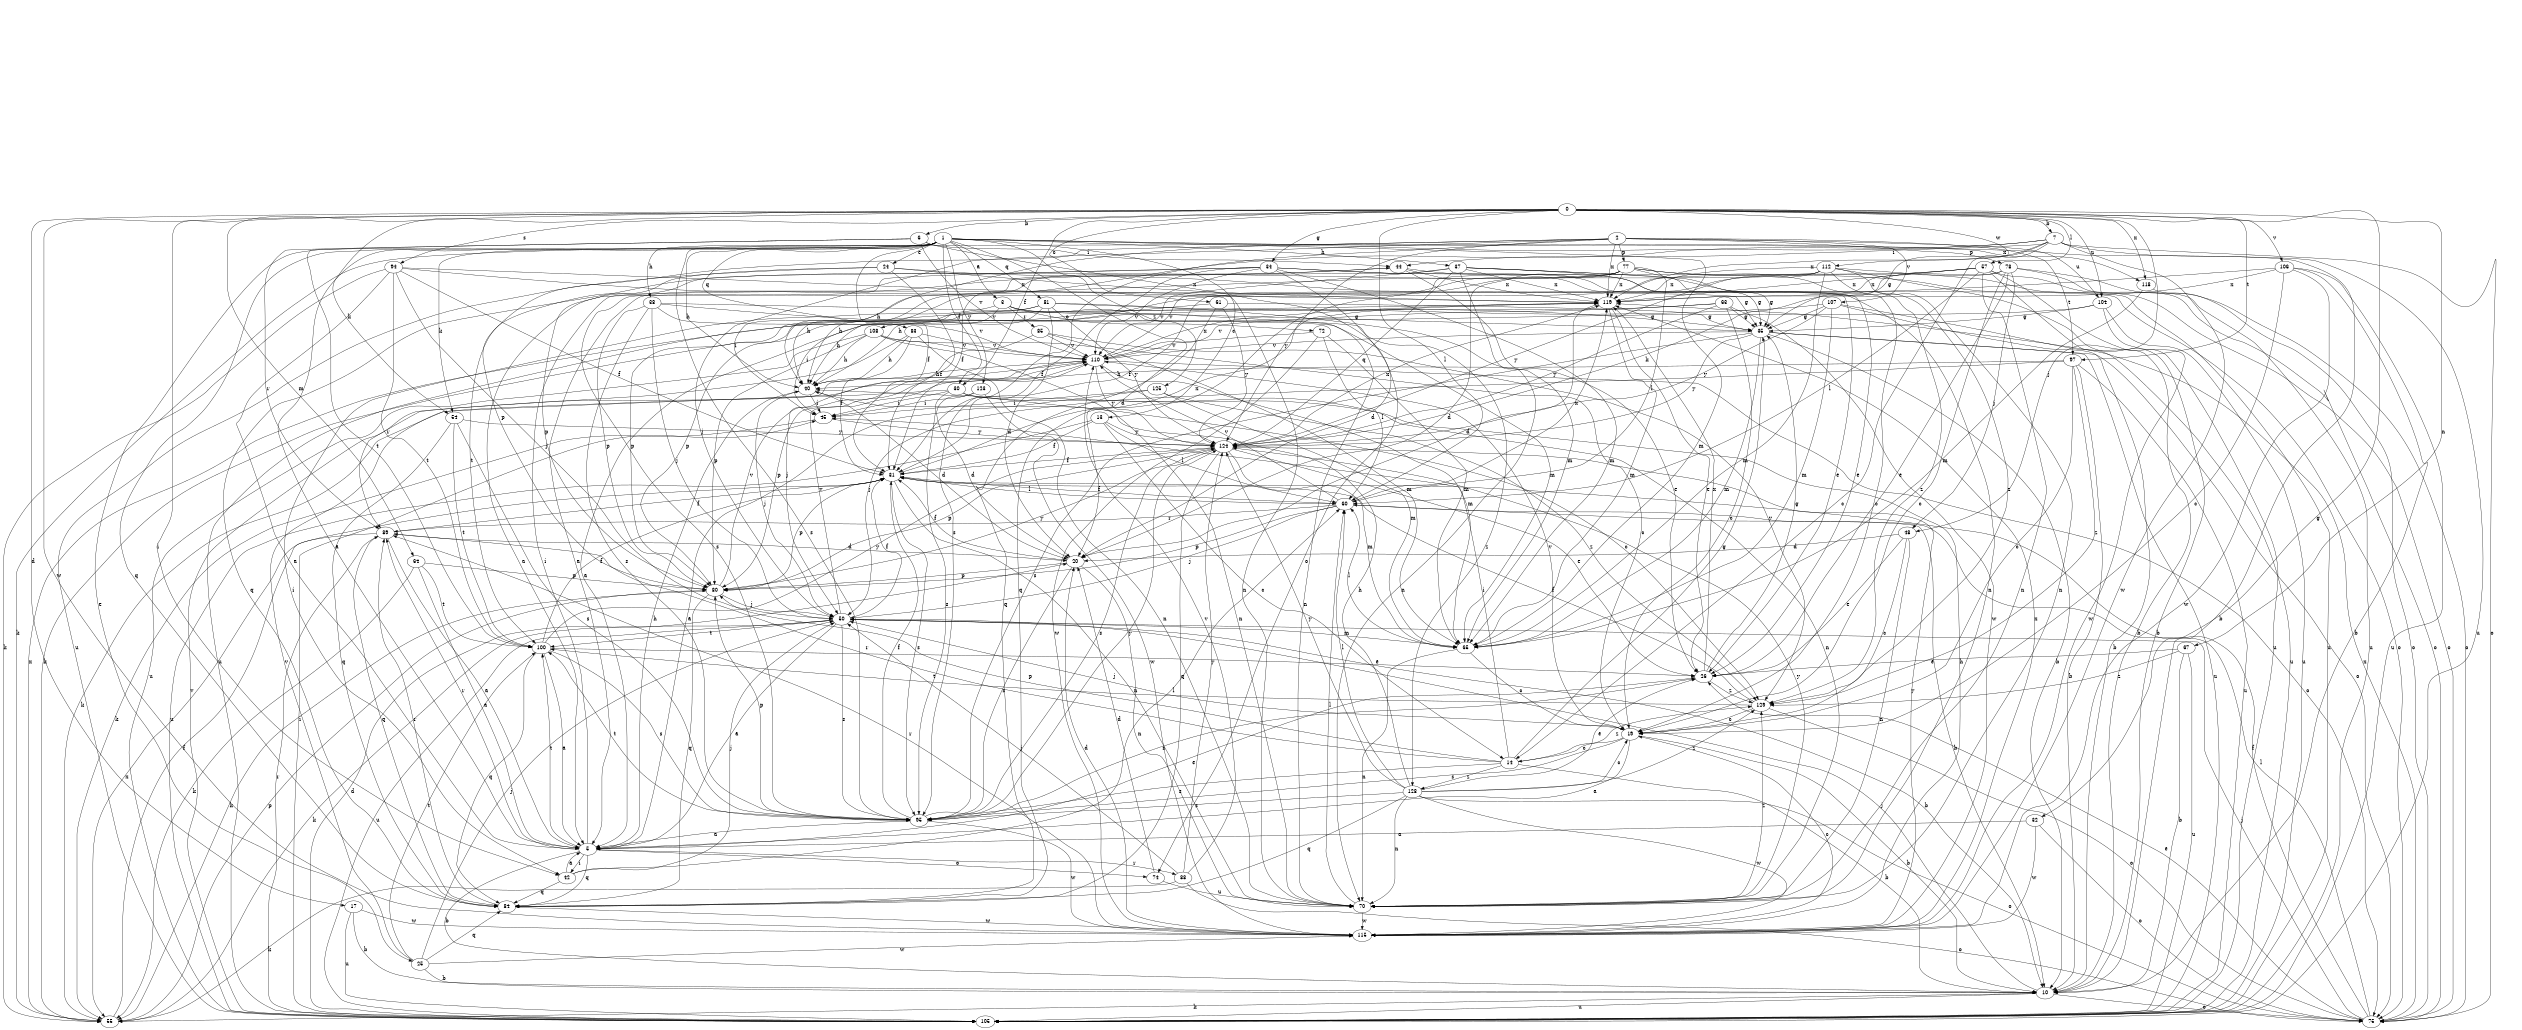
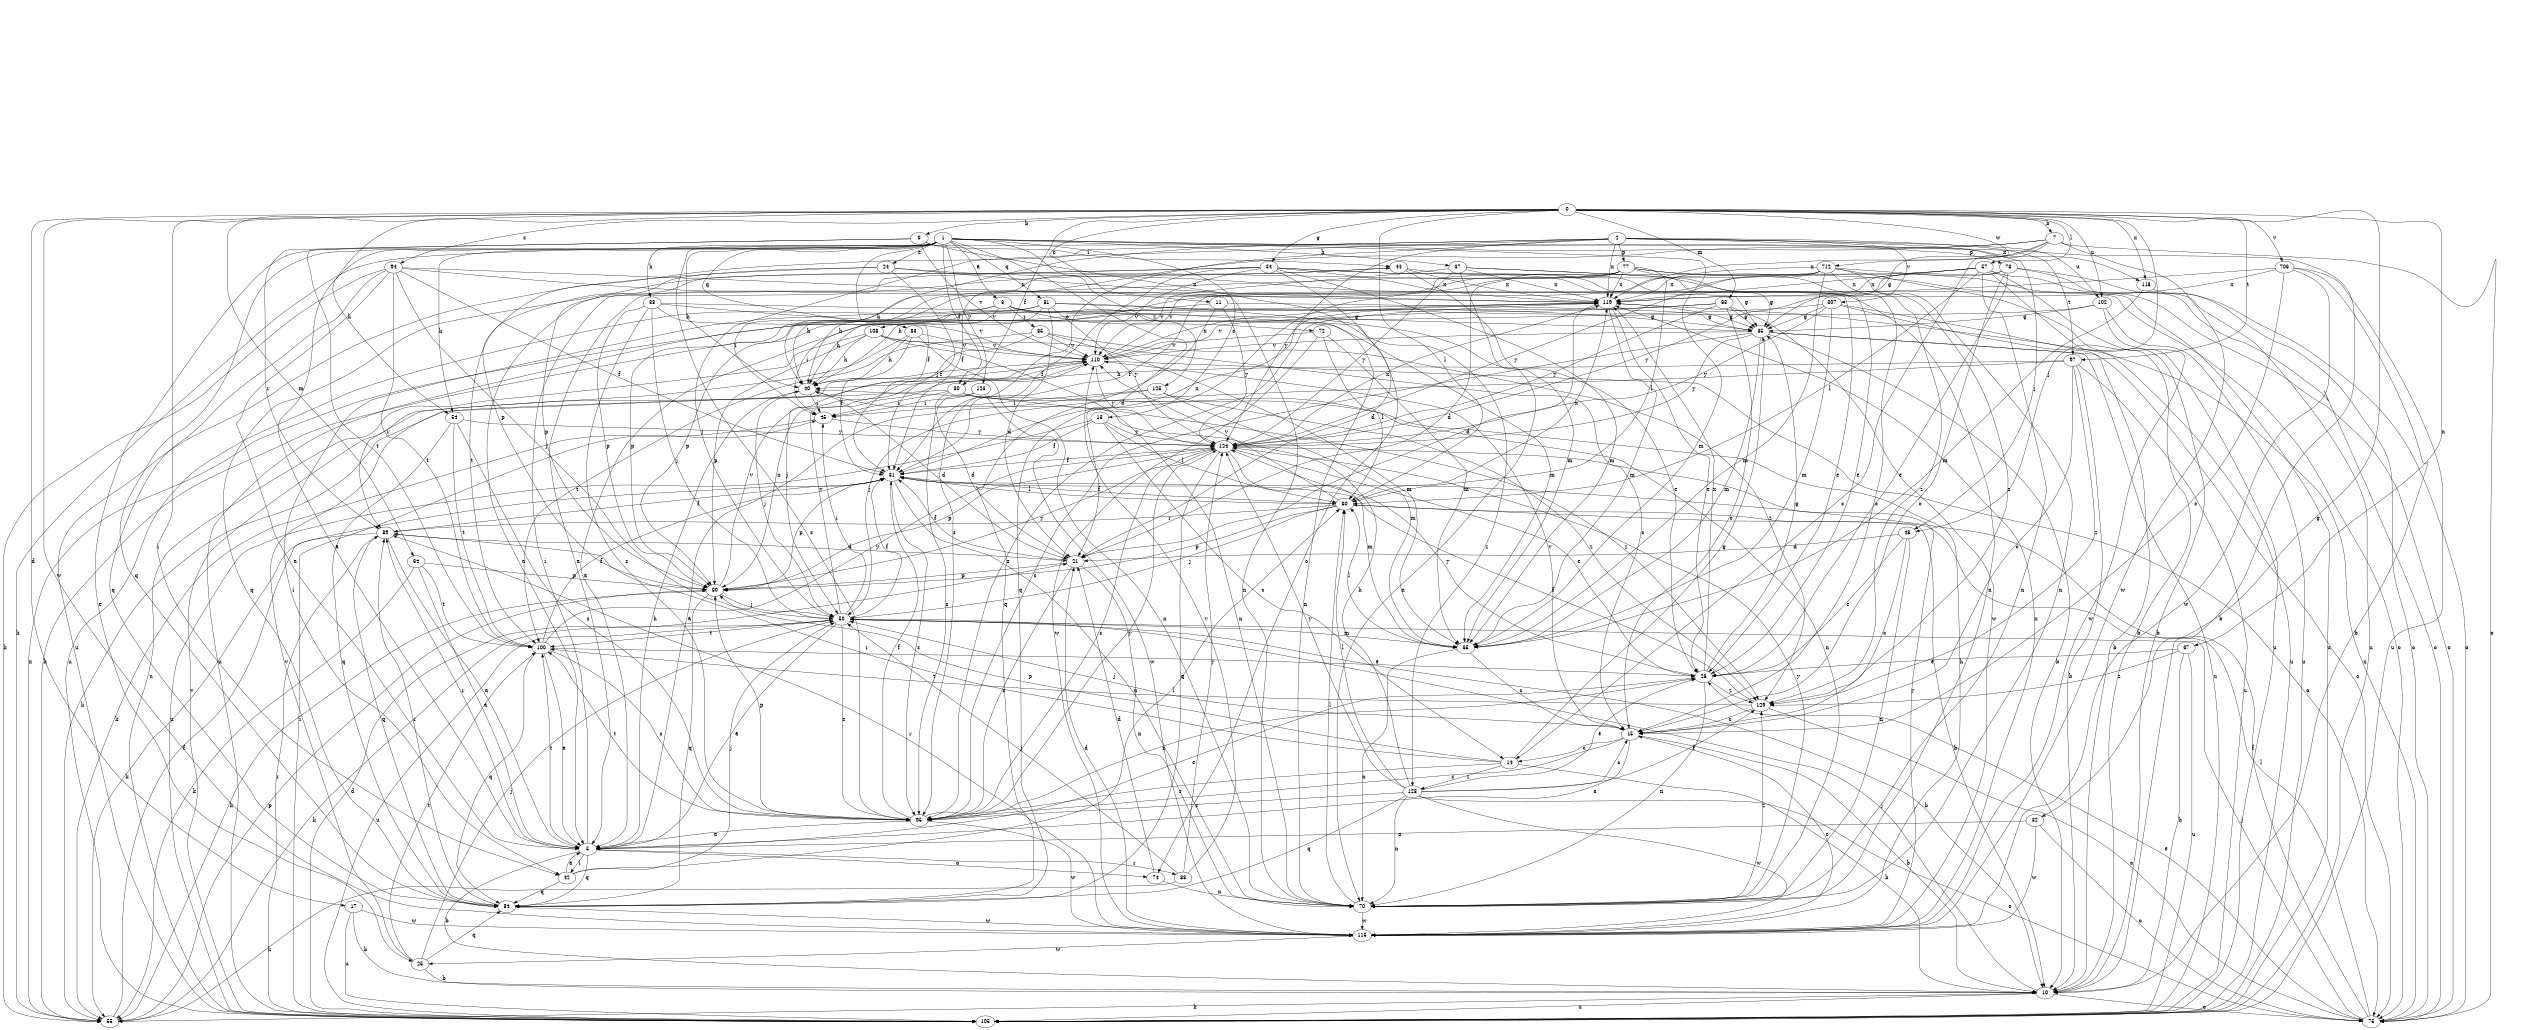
none -> (1653, 236)
(1729, 256) -> none
(1826, 267) -> (1826, 267)
(2284, 267) -> (2284, 267)
(1624, 279) -> (1688, 310)
none -> (1420, 287)
(1219, 303) -> (1219, 303)
(1832, 303) -> (1832, 303)
(2102, 303) -> (2102, 303)
(609, 309) -> (1132, 438)
(1364, 360) -> (1364, 360)
(1647, 360) -> (1647, 360)
(938, 375) -> (938, 375)
(1993, 404) -> (2027, 274)
none -> (713, 412)
(1360, 436) -> none
(1307, 466) -> (839, 527)
(779, 475) -> (779, 475)
(1770, 519) -> (1770, 519)
(1626, 547) -> (1626, 547)
(1075, 562) -> (1075, 562)
none -> (1454, 581)
none -> (129, 630)
(1635, 722) -> none
(1630, 734) -> (1630, 734)
(1694, 749) -> (1694, 749)
(127, 777) -> (127, 777)
none -> (1579, 841)
(1220, 892) -> (1220, 892)
(1803, 935) -> none
(889, 948) -> (893, 953)
(2312, 963) -> (67, 666)
